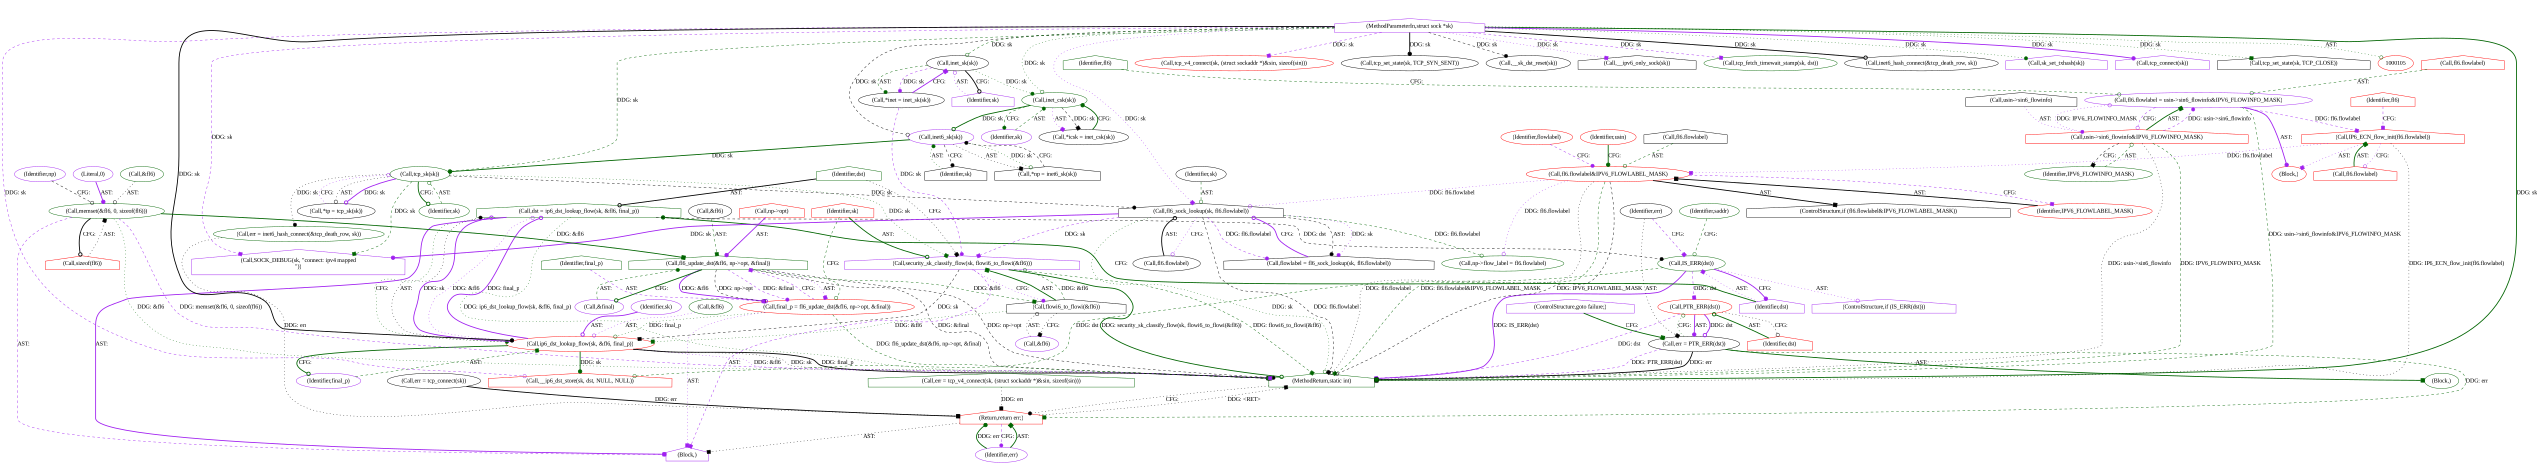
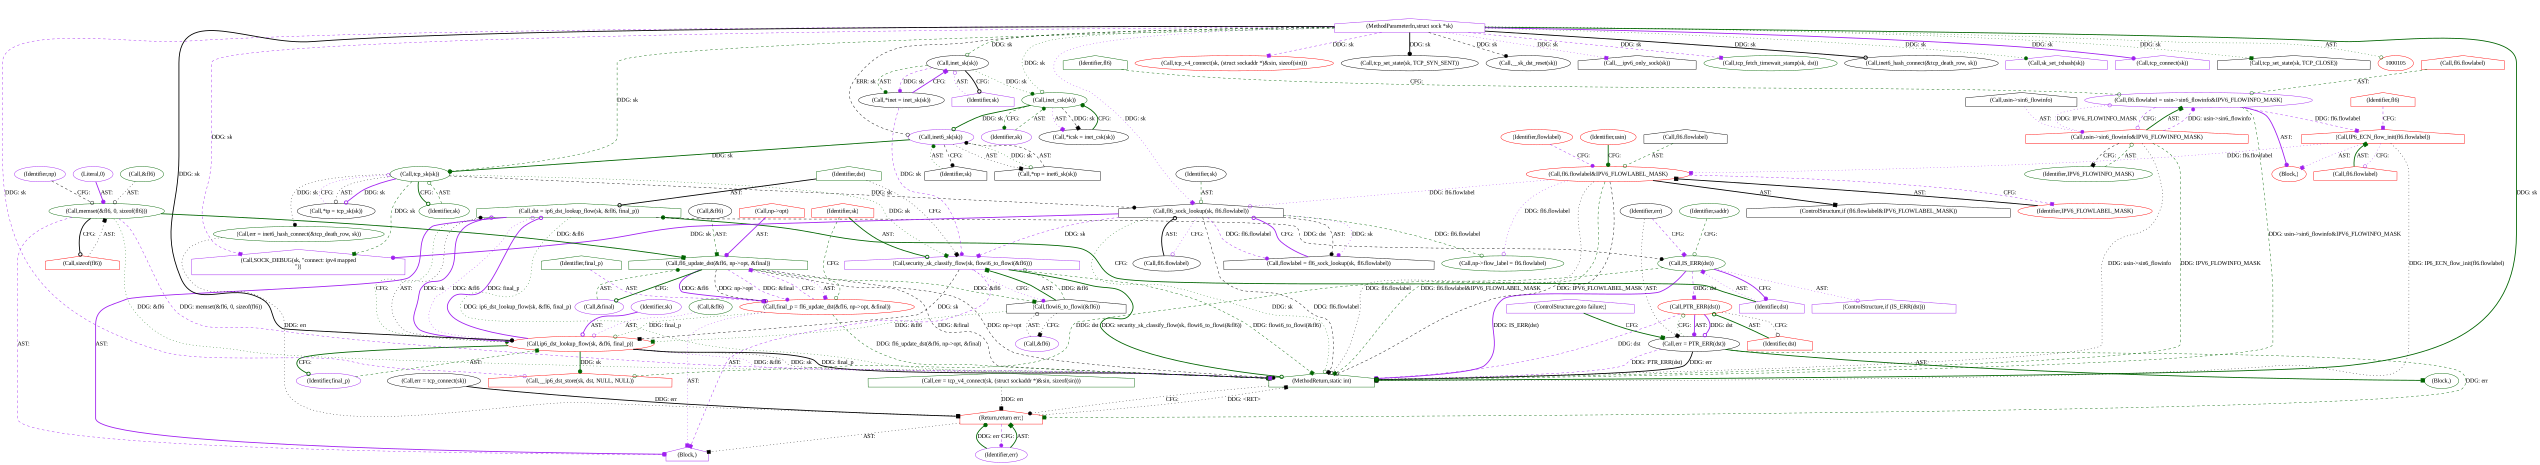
(866, 82) -> (866, 82)
(1046, 156) -> (1046, 156)
